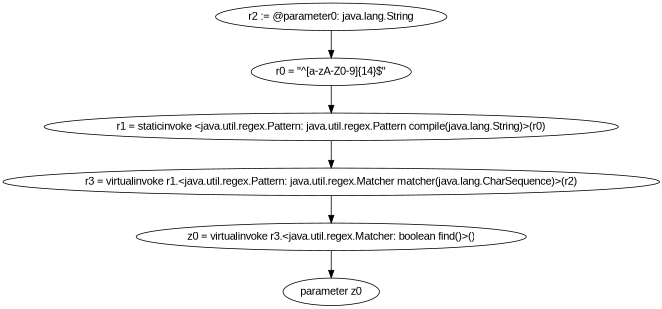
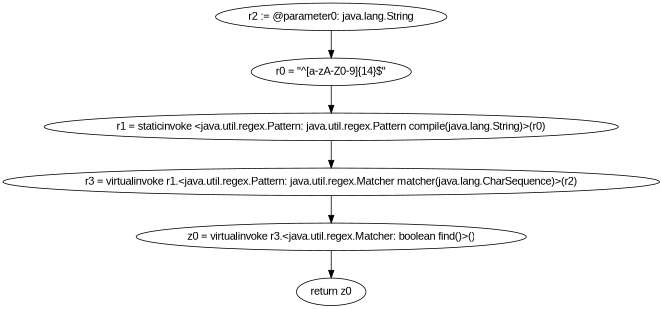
(331, 292) -> (331, 292)
